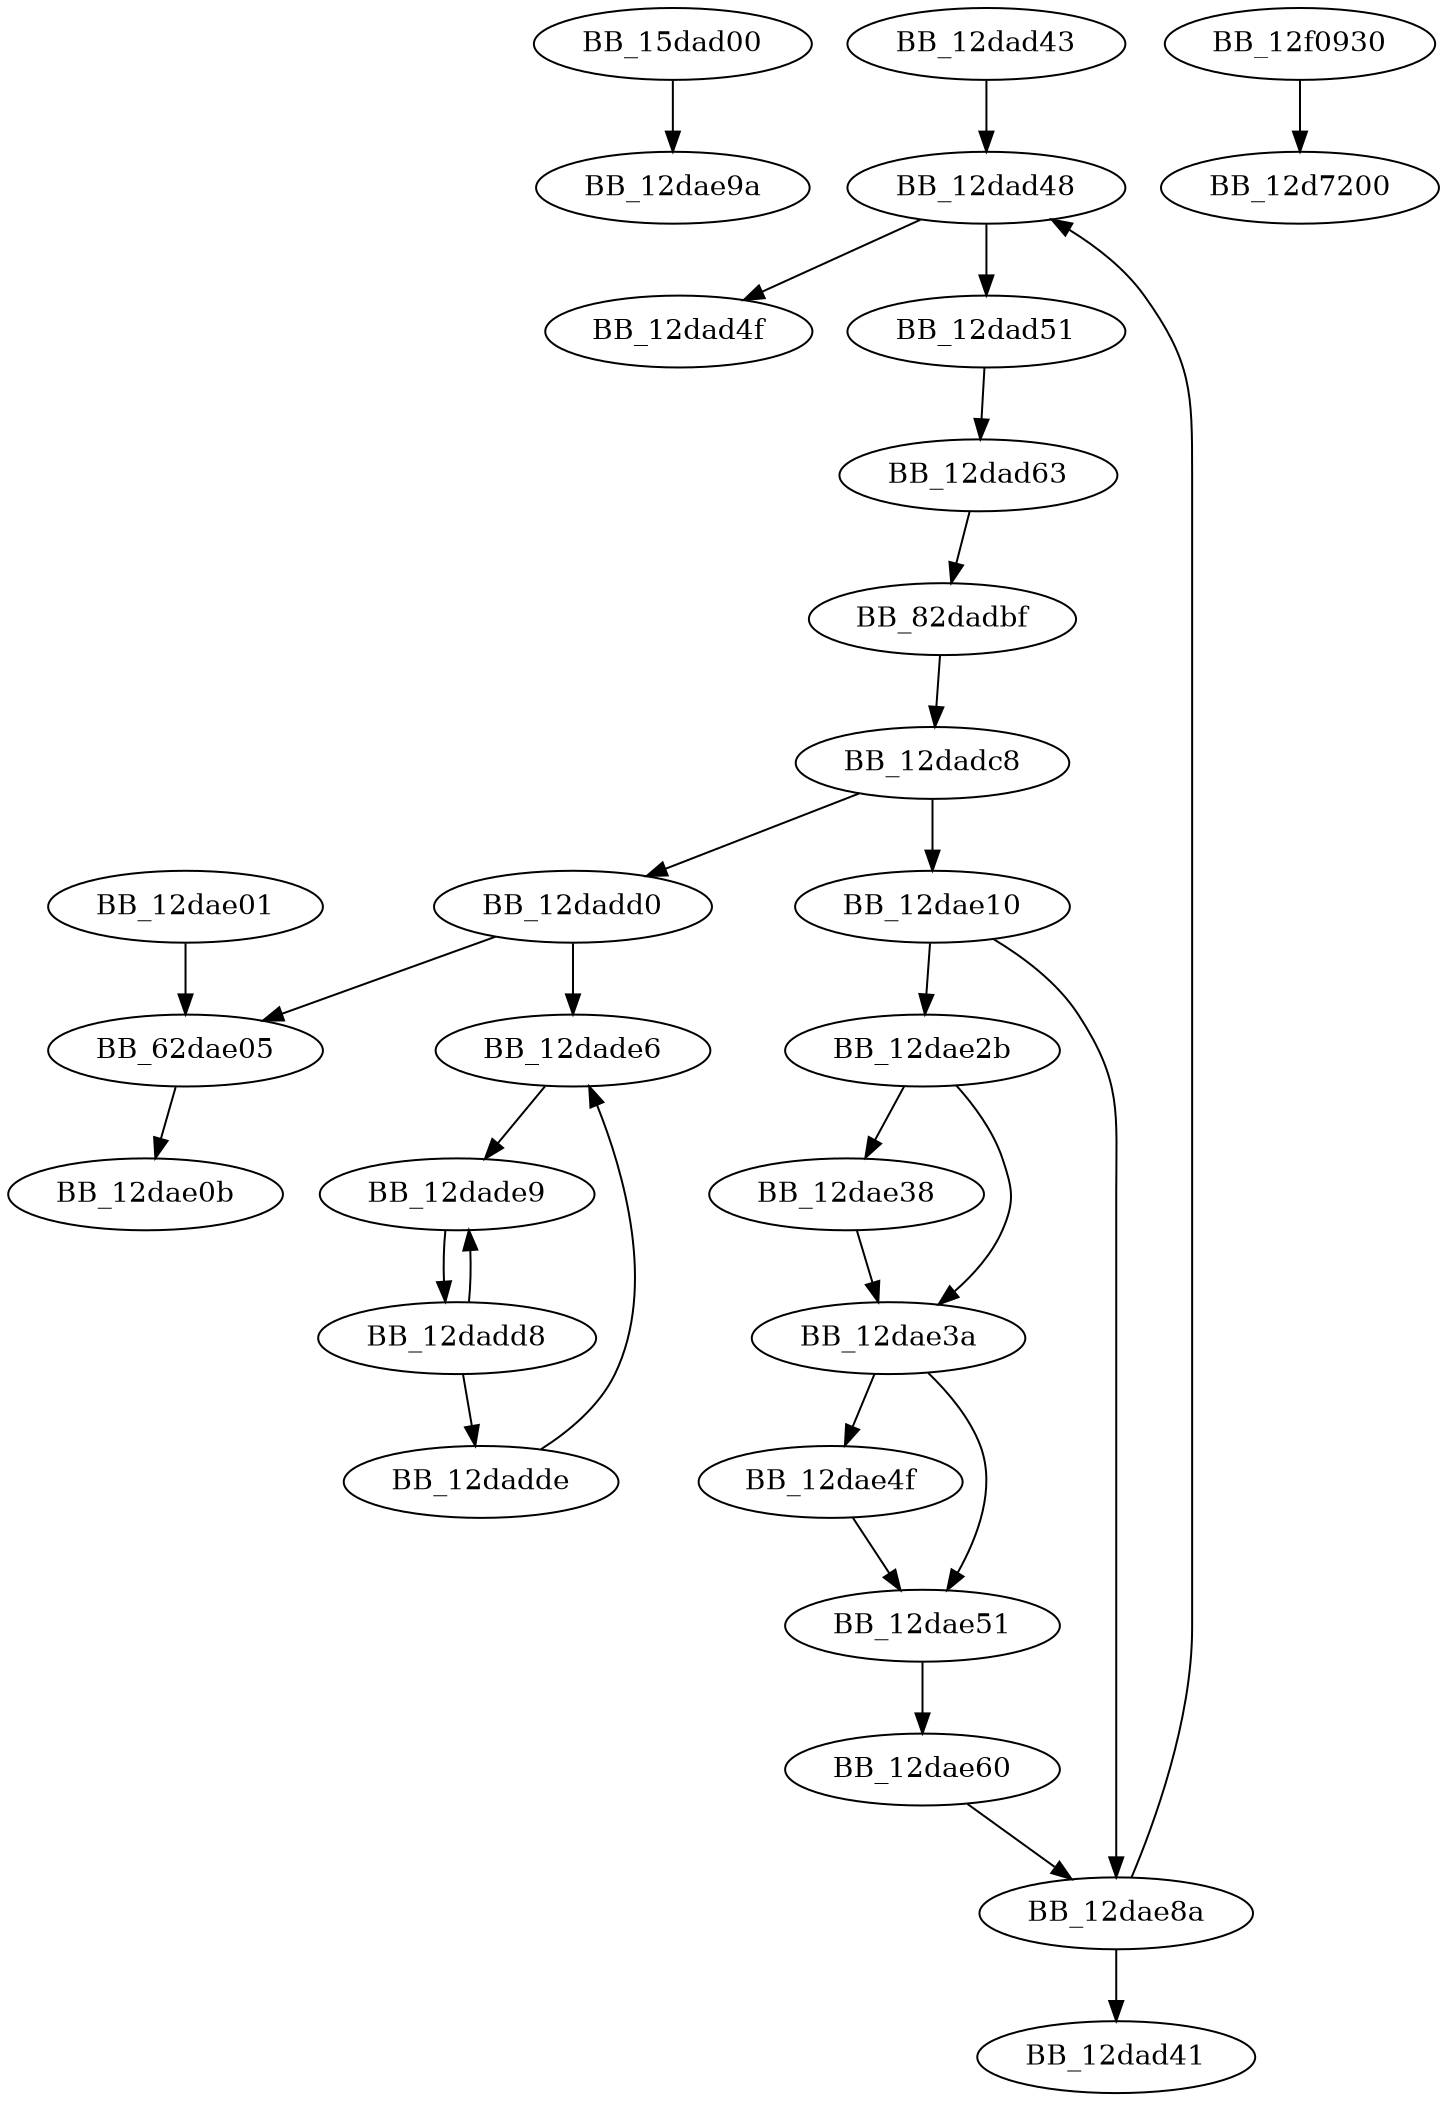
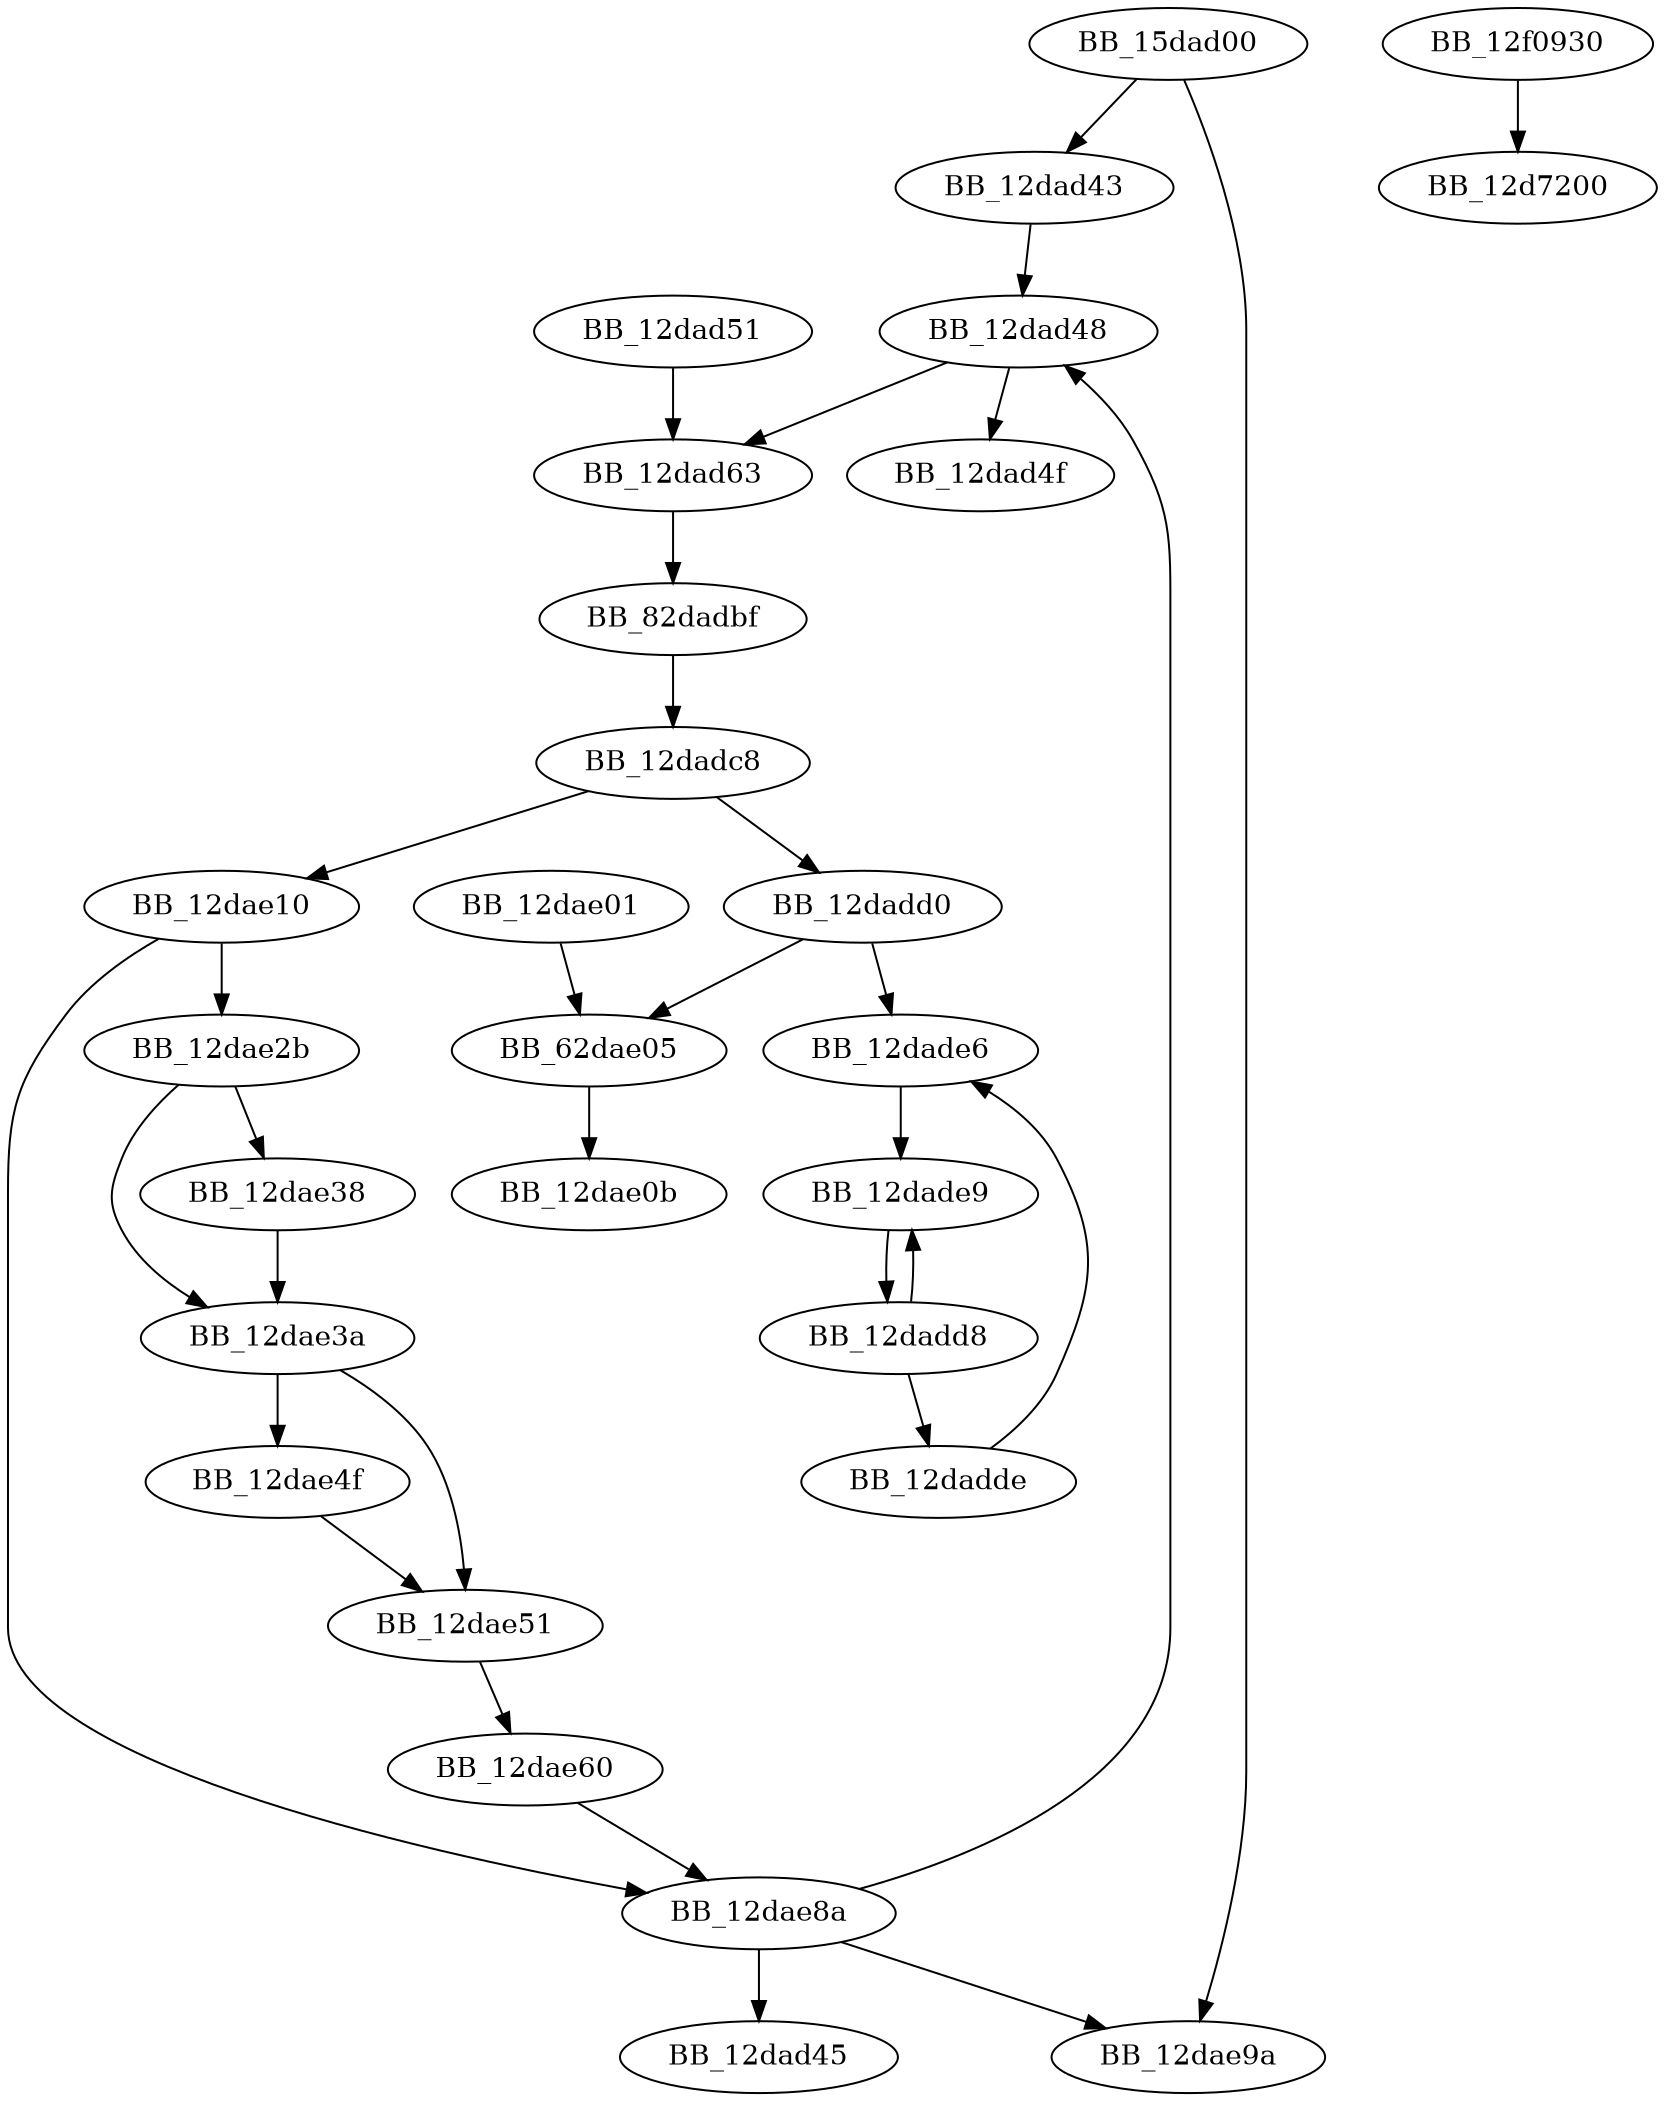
none -> (1109, 108)
(986, 250) -> (855, 400)
none -> (964, 1982)
(1116, 2057) -> (759, 2057)
